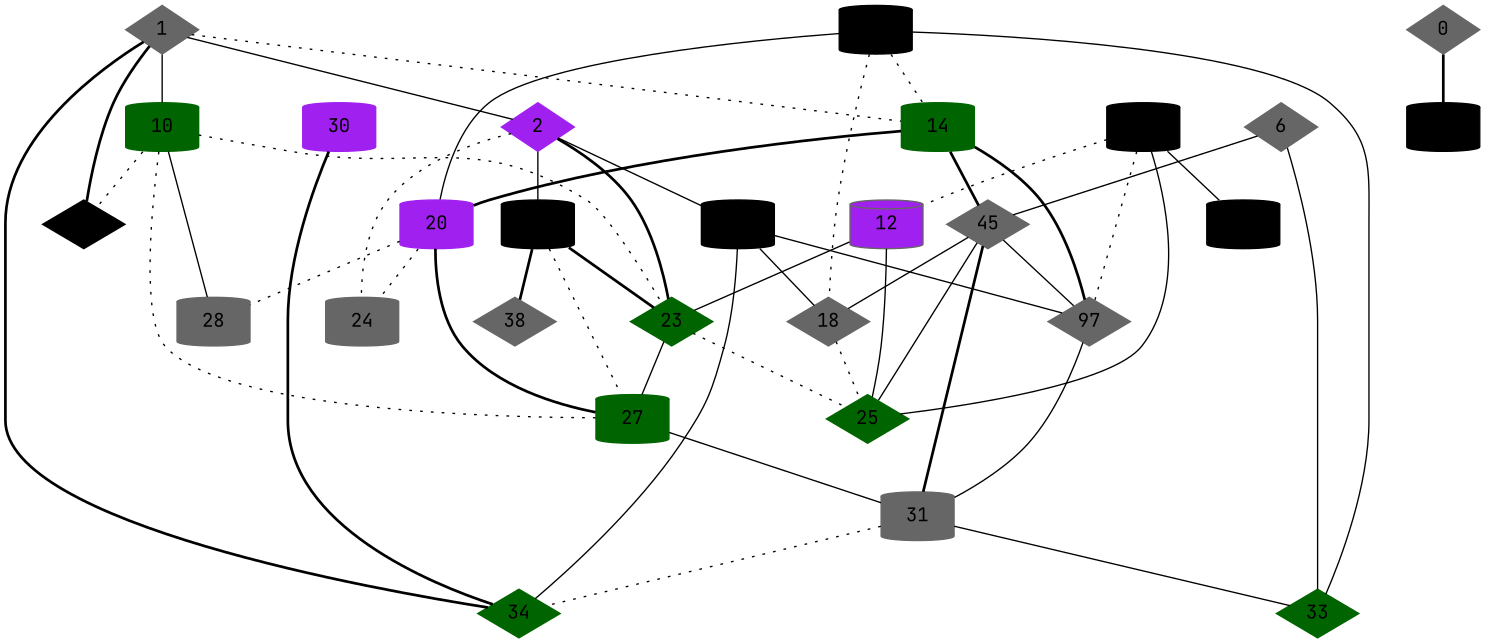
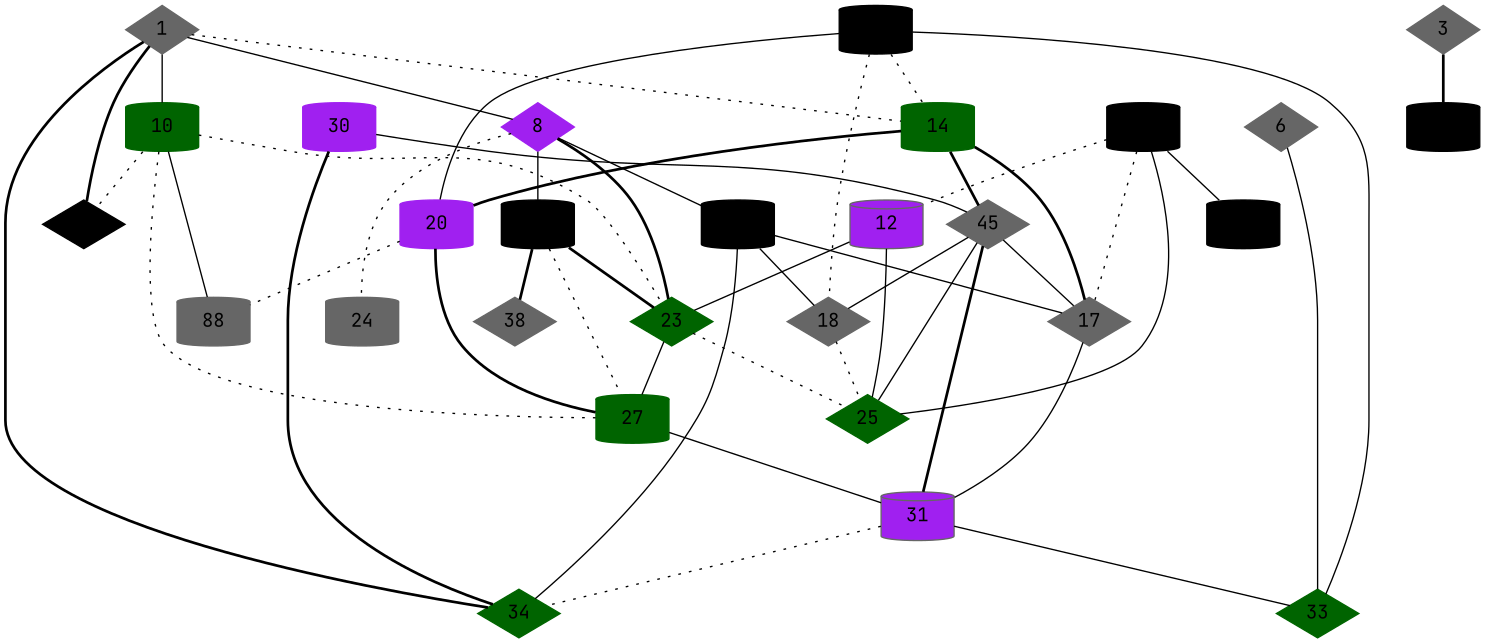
(1443, 30) -> (1443, 30)
(538, 127) -> (538, 127)
(1141, 173) -> (688, 165)
(399, 273) -> none
(214, 322) -> (214, 322)
(1089, 322) -> (1089, 322)
(918, 516) -> (918, 516)
